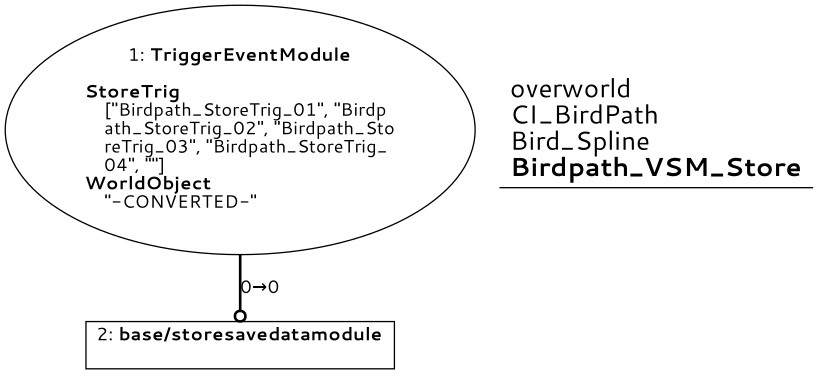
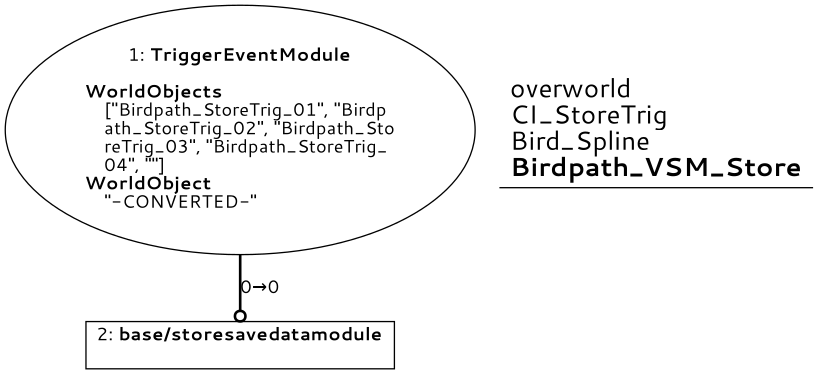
(133, 92) -> (154, 92)
(585, 116) -> (589, 116)
